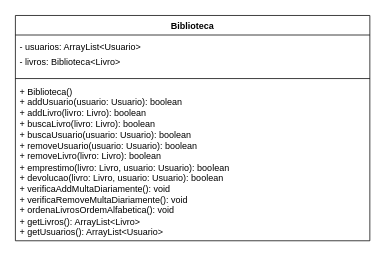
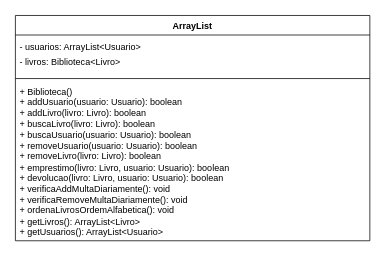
(192, 26) -> (192, 26)
